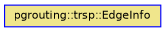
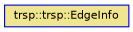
(83, 16) -> (67, 16)
